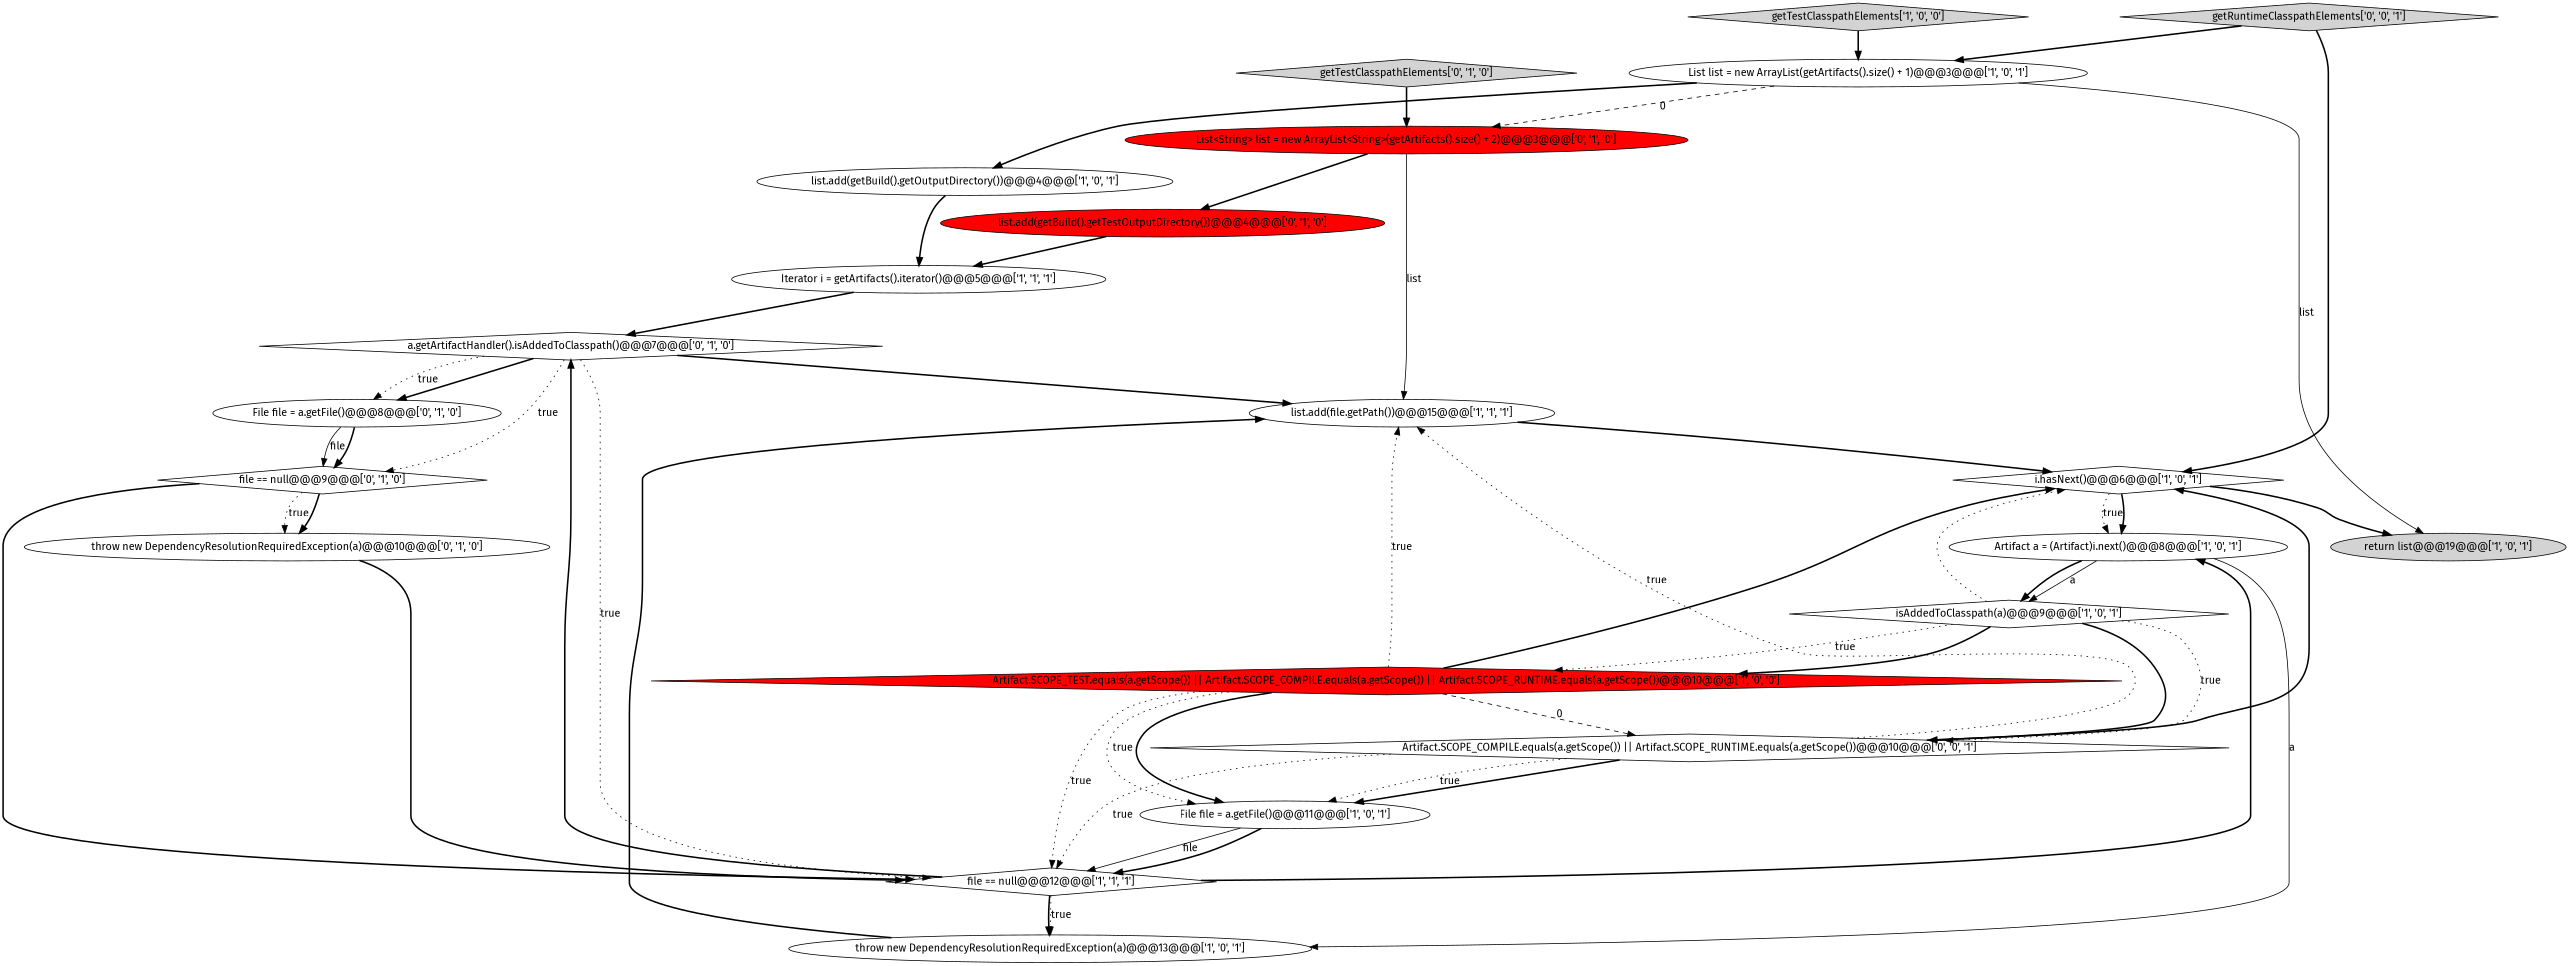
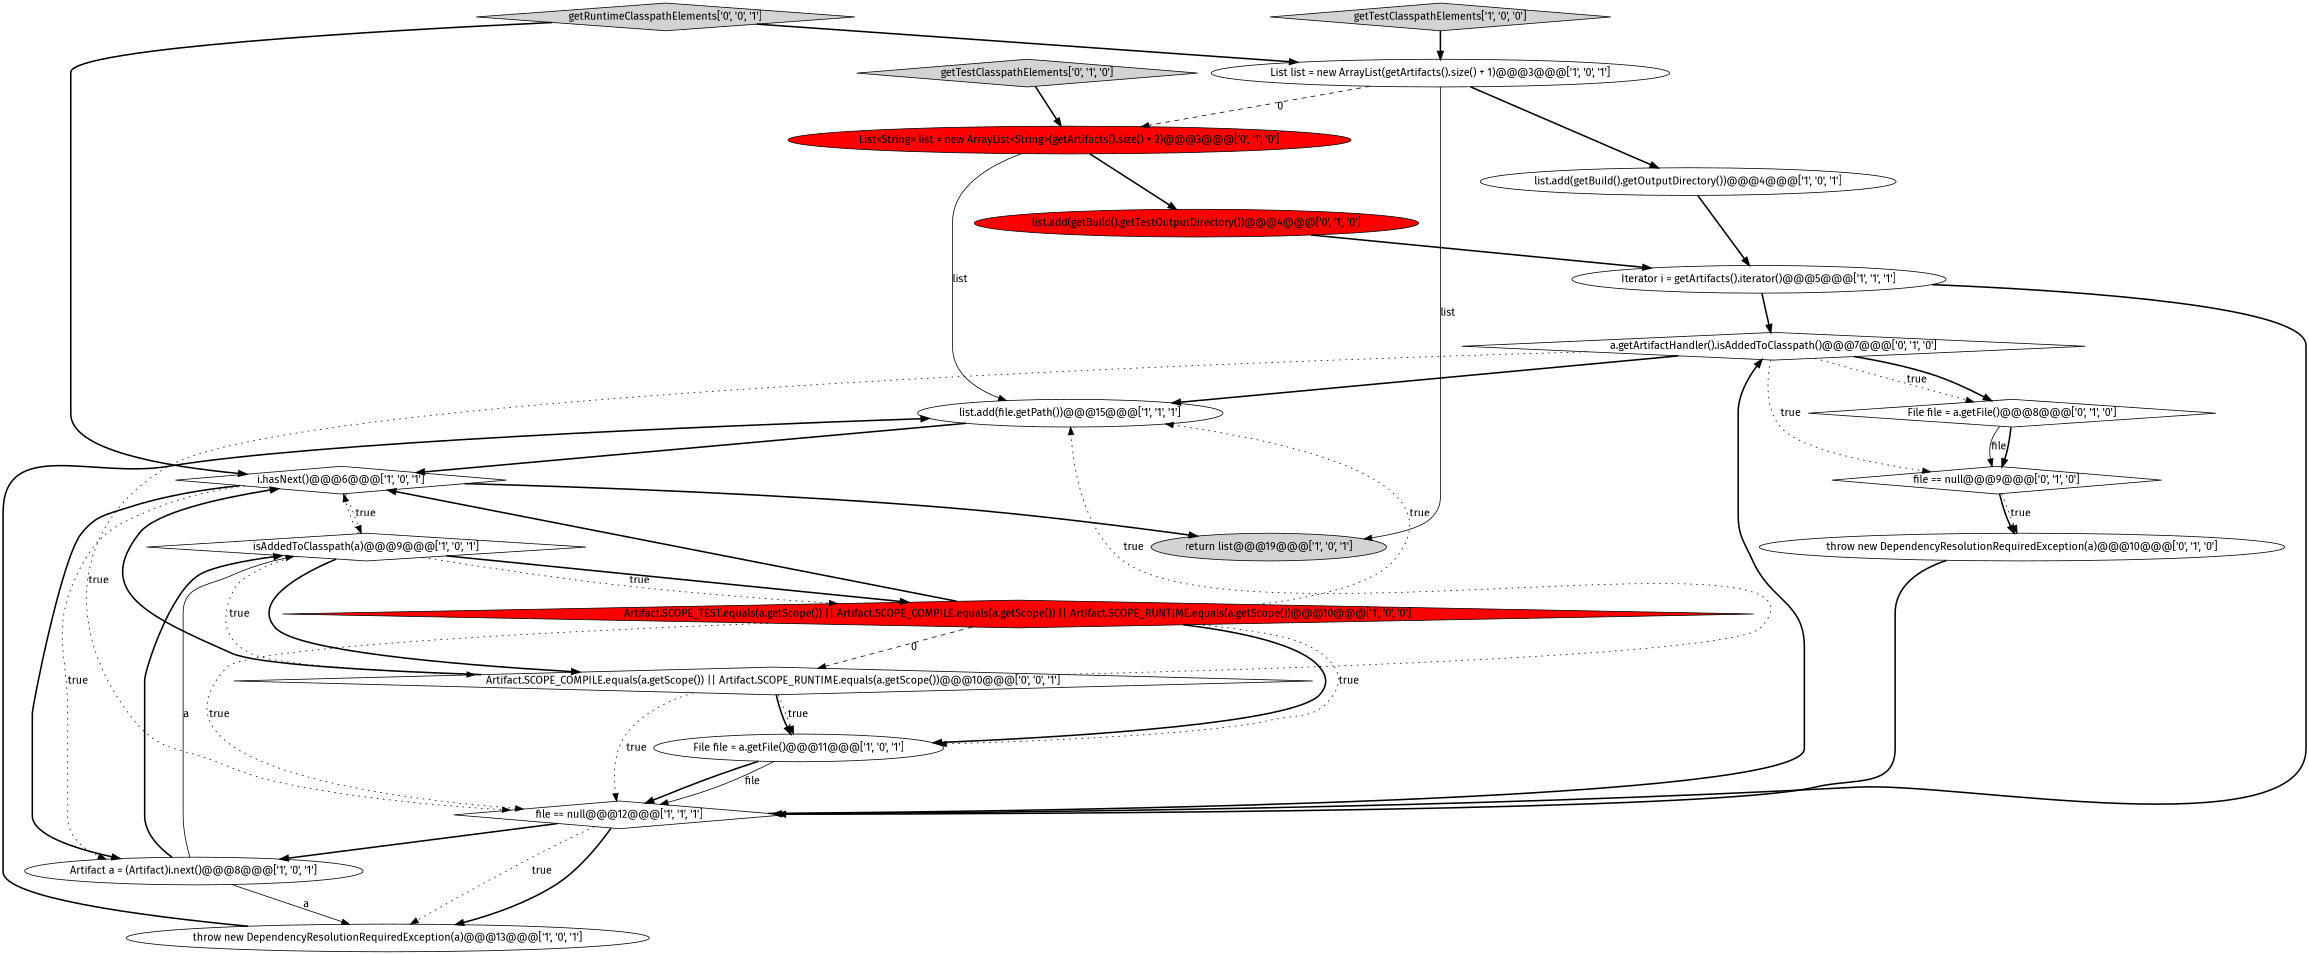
(357, 413) -> (2012, 413)
none -> (352, 510)
(209, 854) -> (1949, 791)
